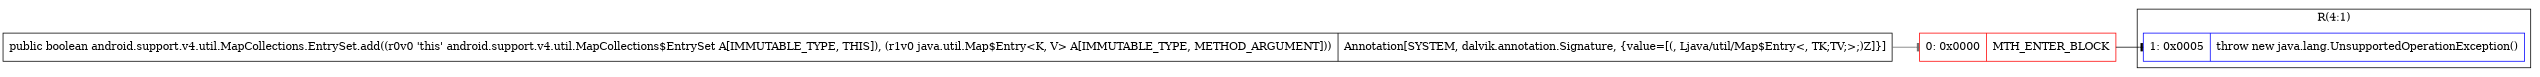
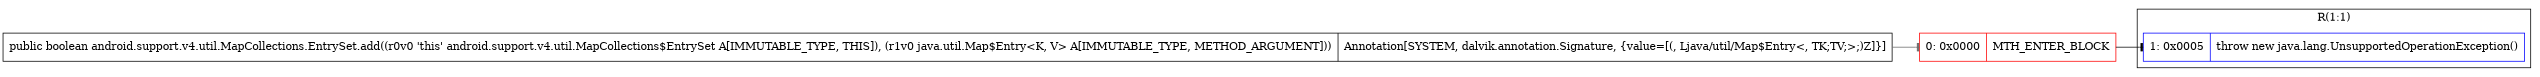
(2334, 18) -> (2334, 18)
